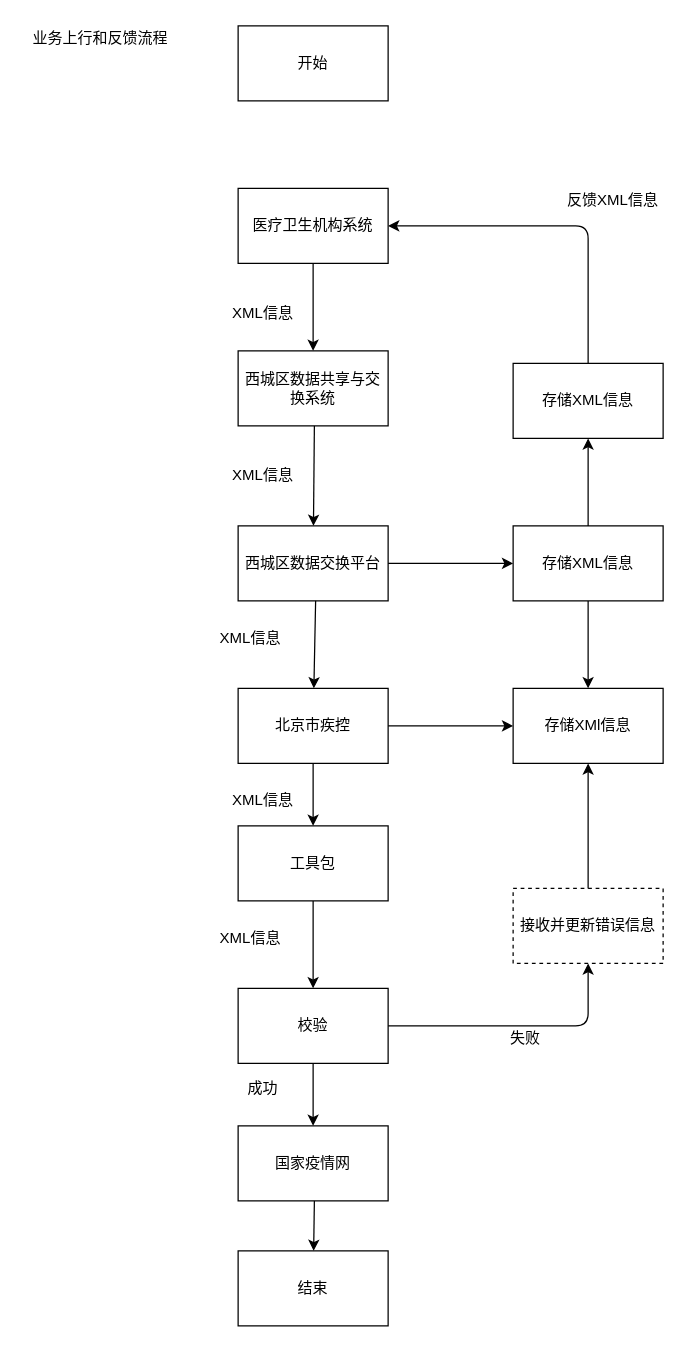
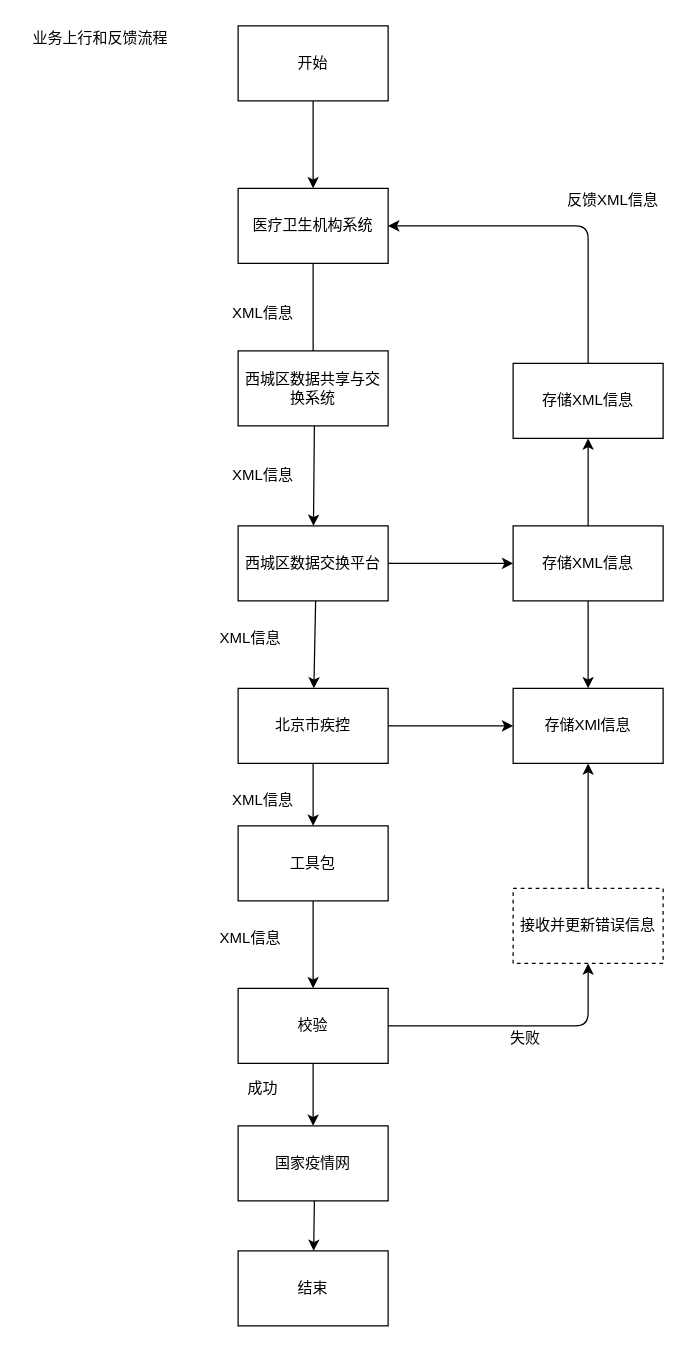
none -> (313, 140)
(313, 341) -> (313, 344)
